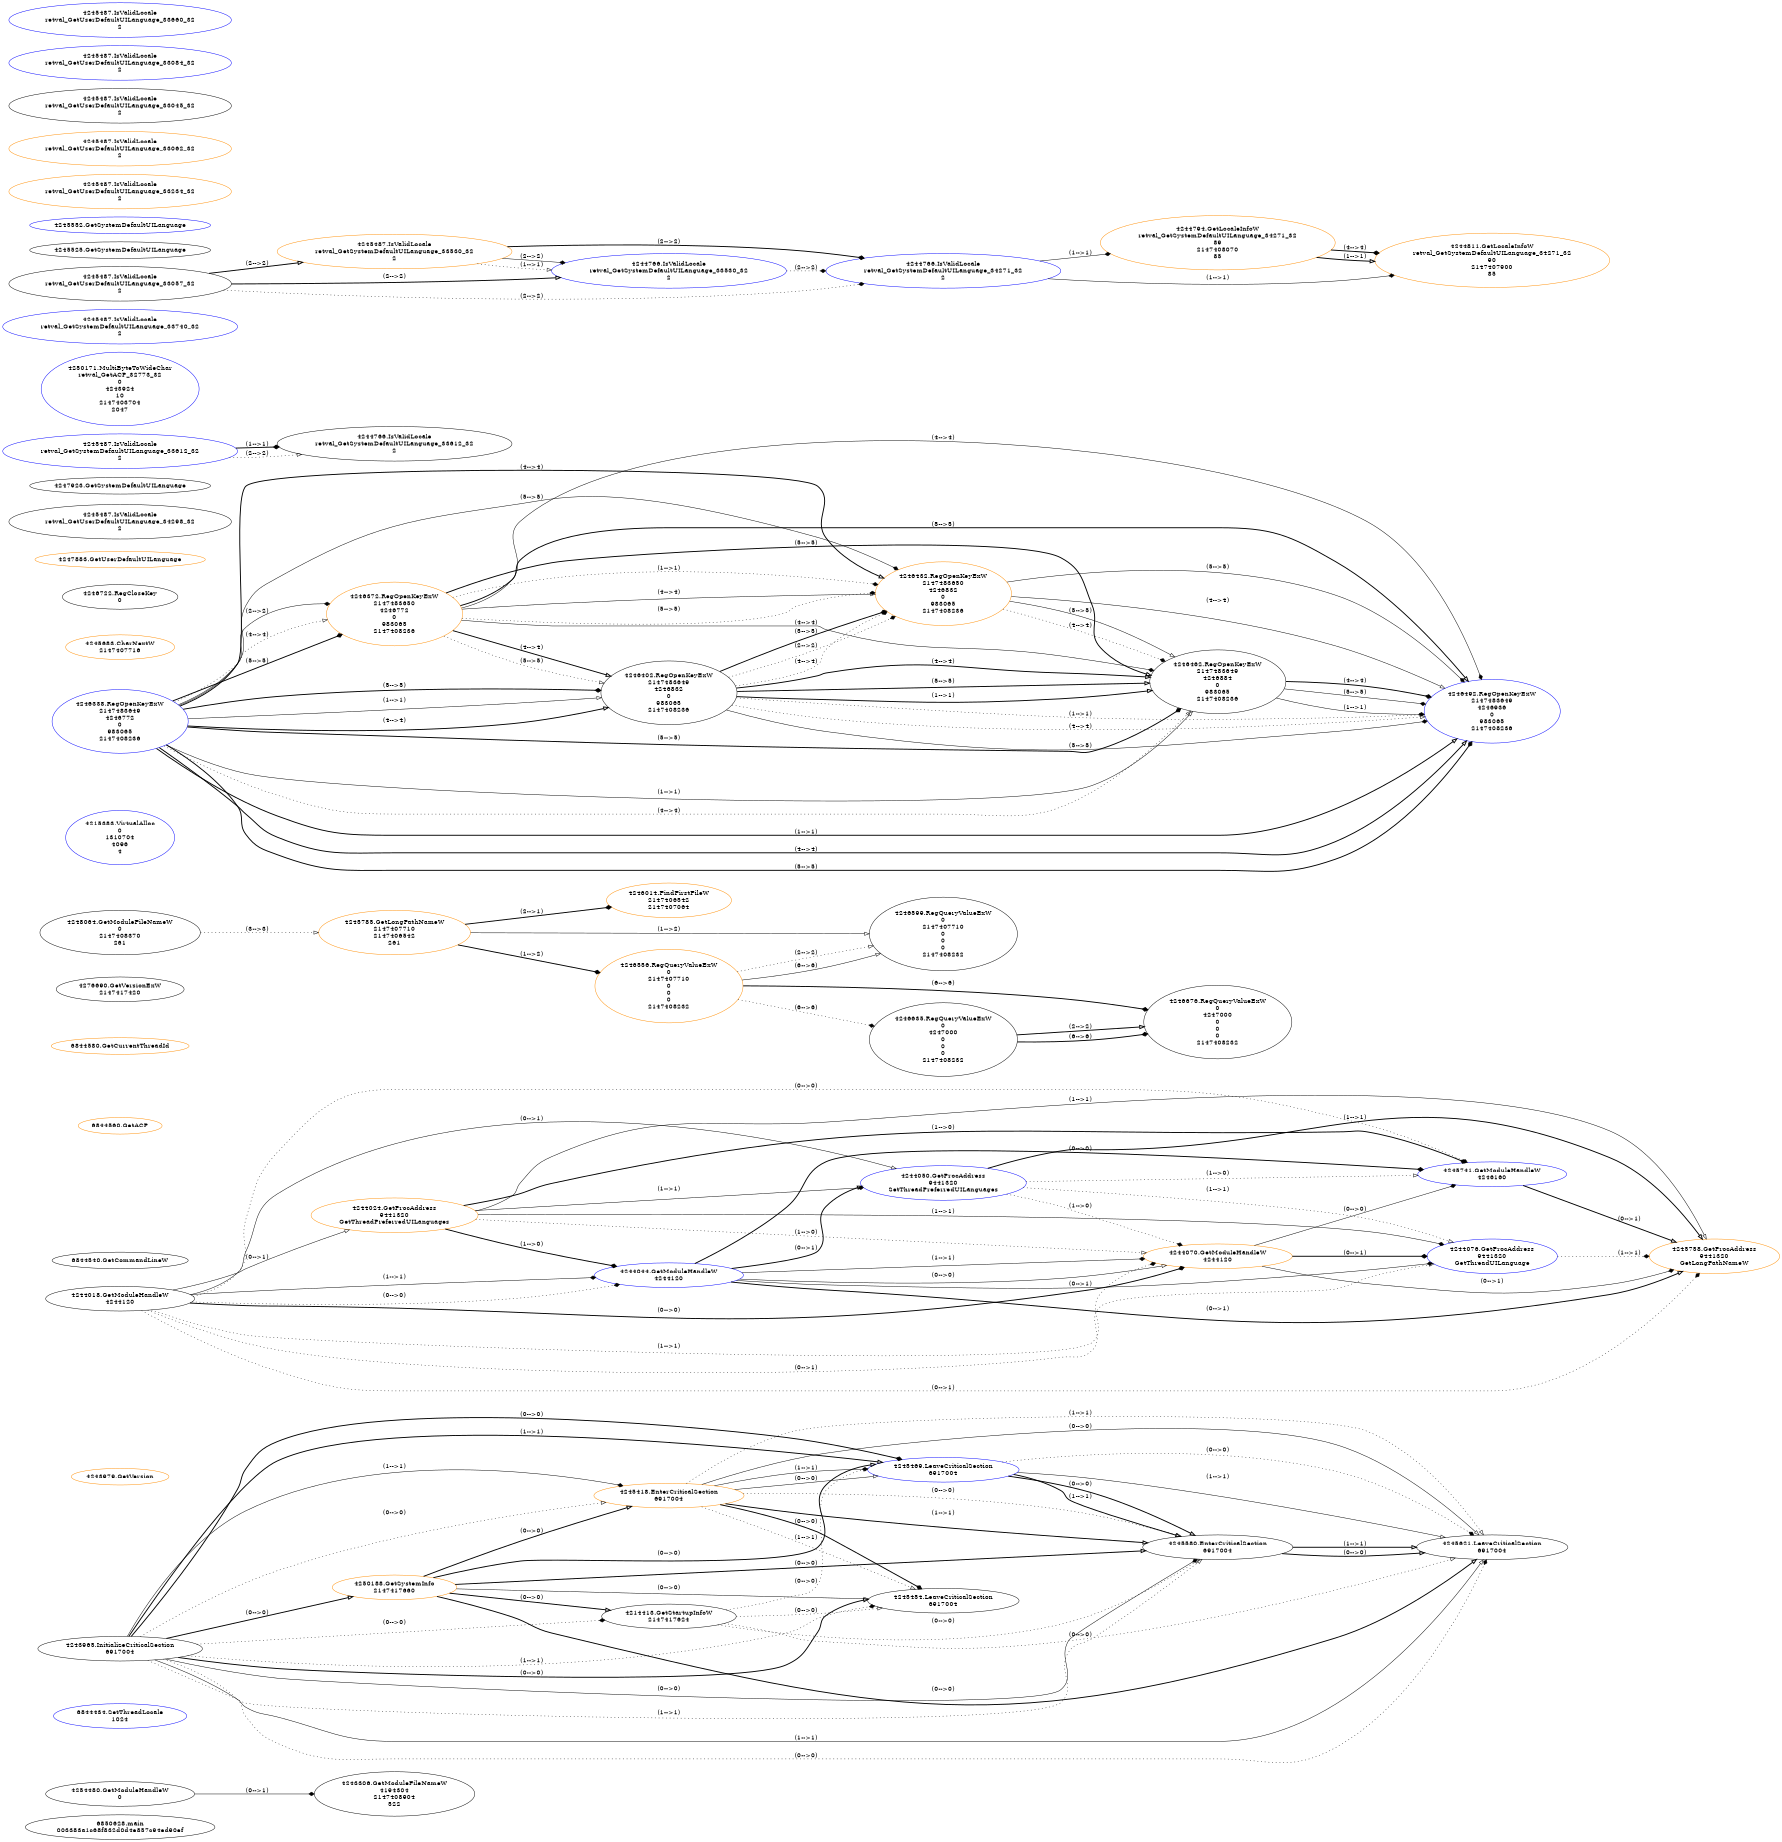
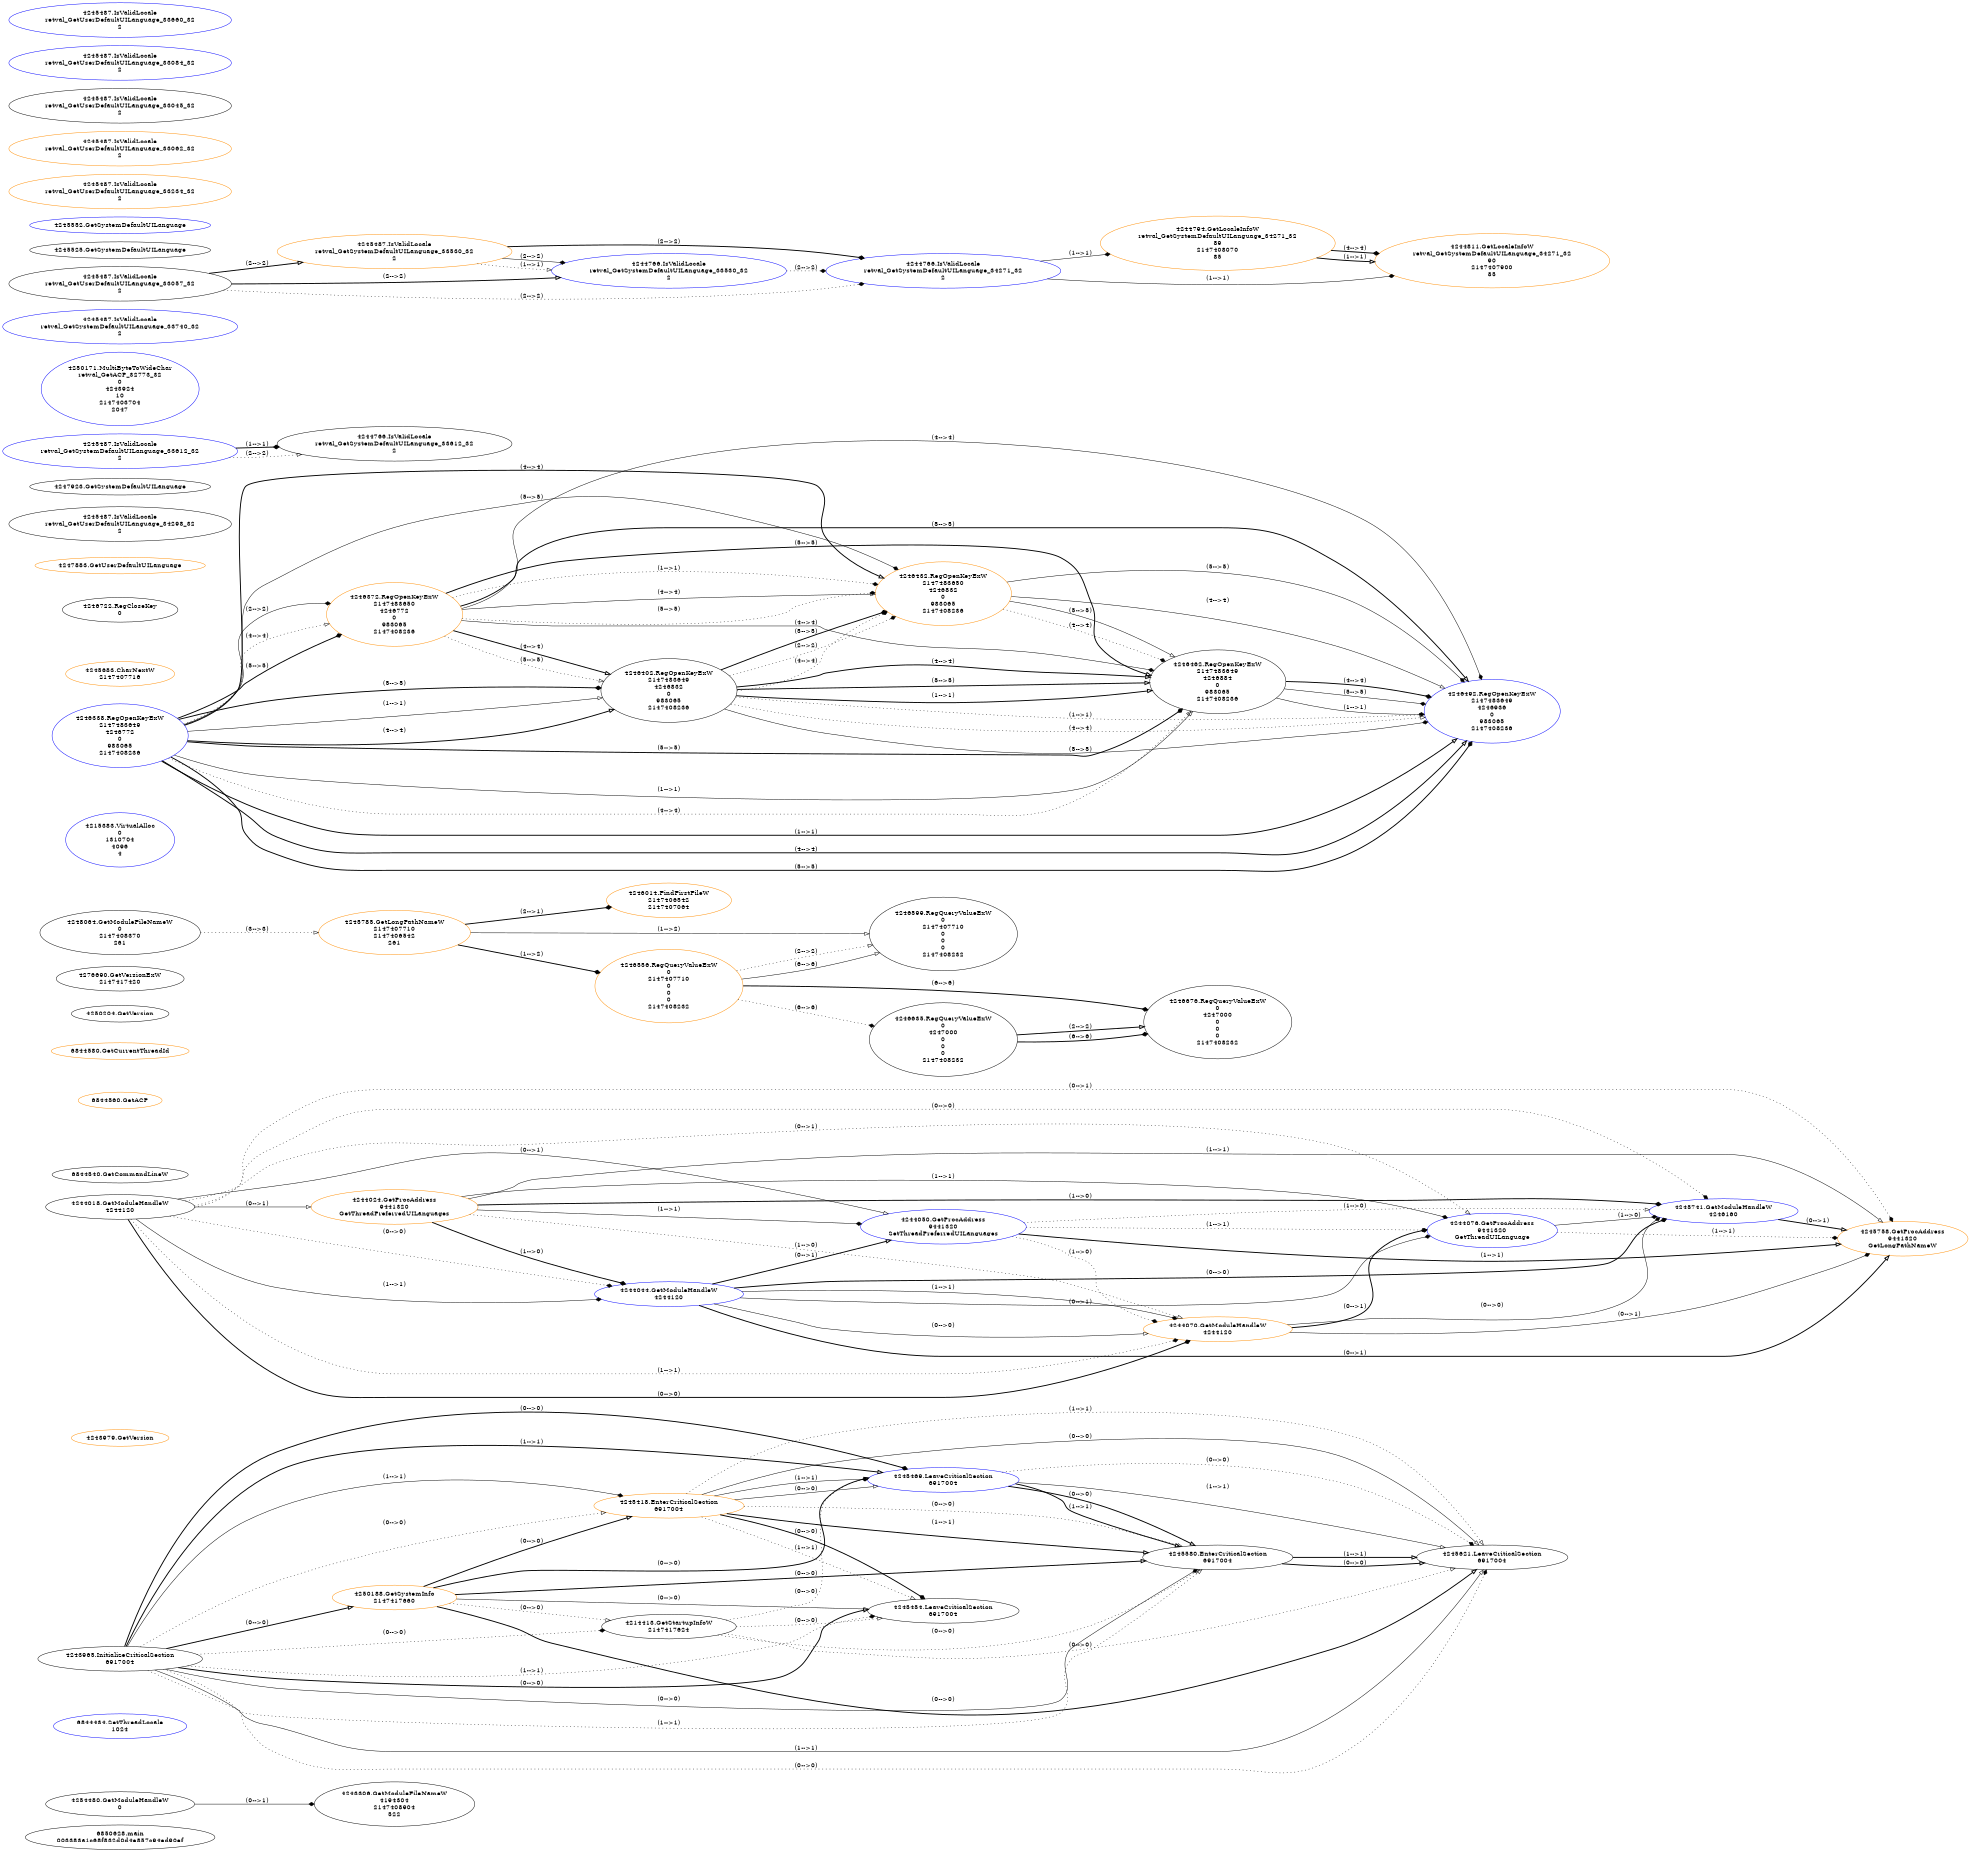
none -> (120, 1014)
none -> (1603, 1221)
(528, 1602) -> (528, 1612)
